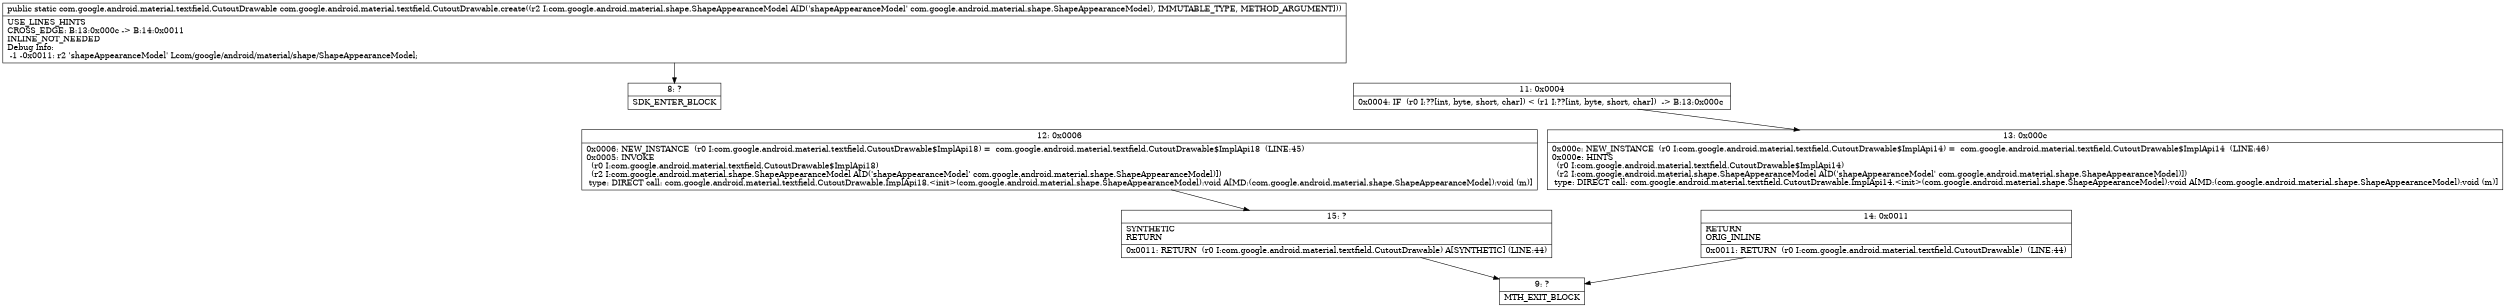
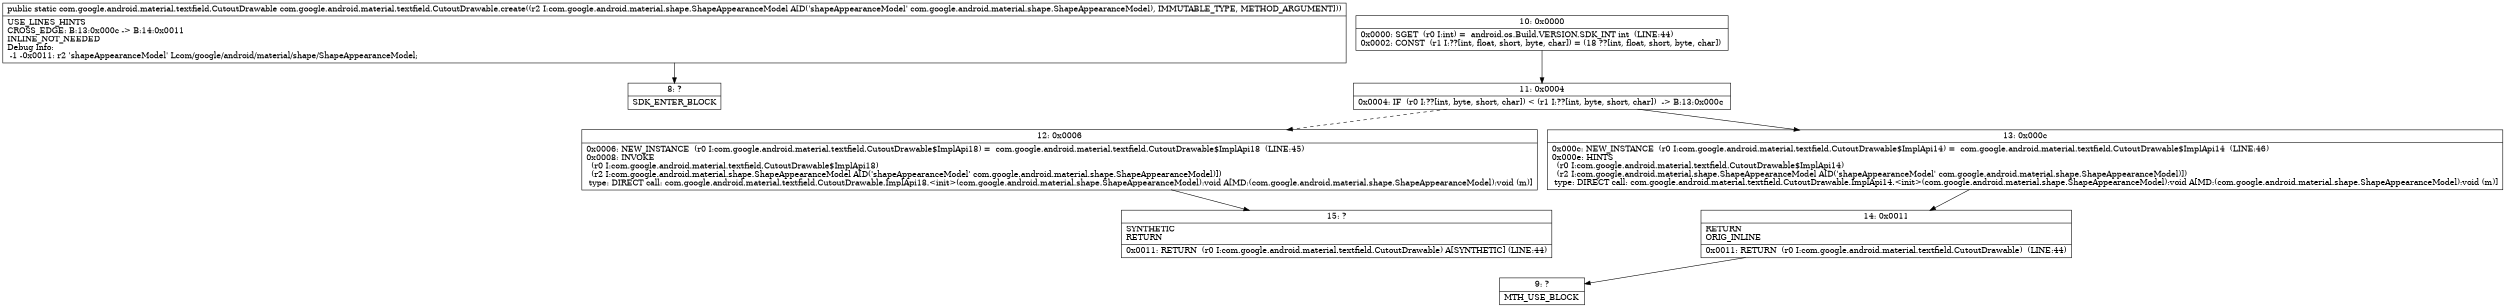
none -> (1542, 33)
none -> (1370, 119)
(623, 158) -> (623, 158)
none -> (1952, 199)
(1457, 268) -> none
(1542, 298) -> (1541, 298)
